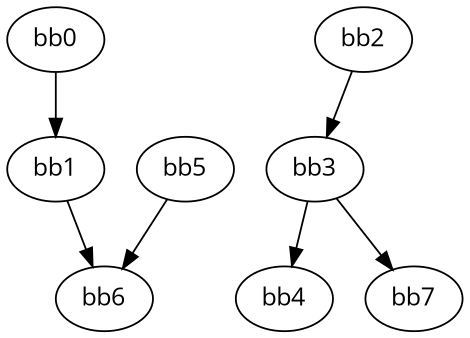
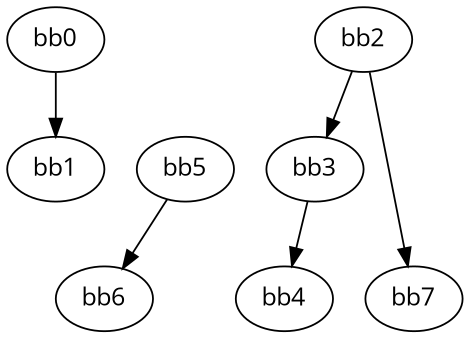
(77, 225) -> none
(359, 227) -> (387, 160)
